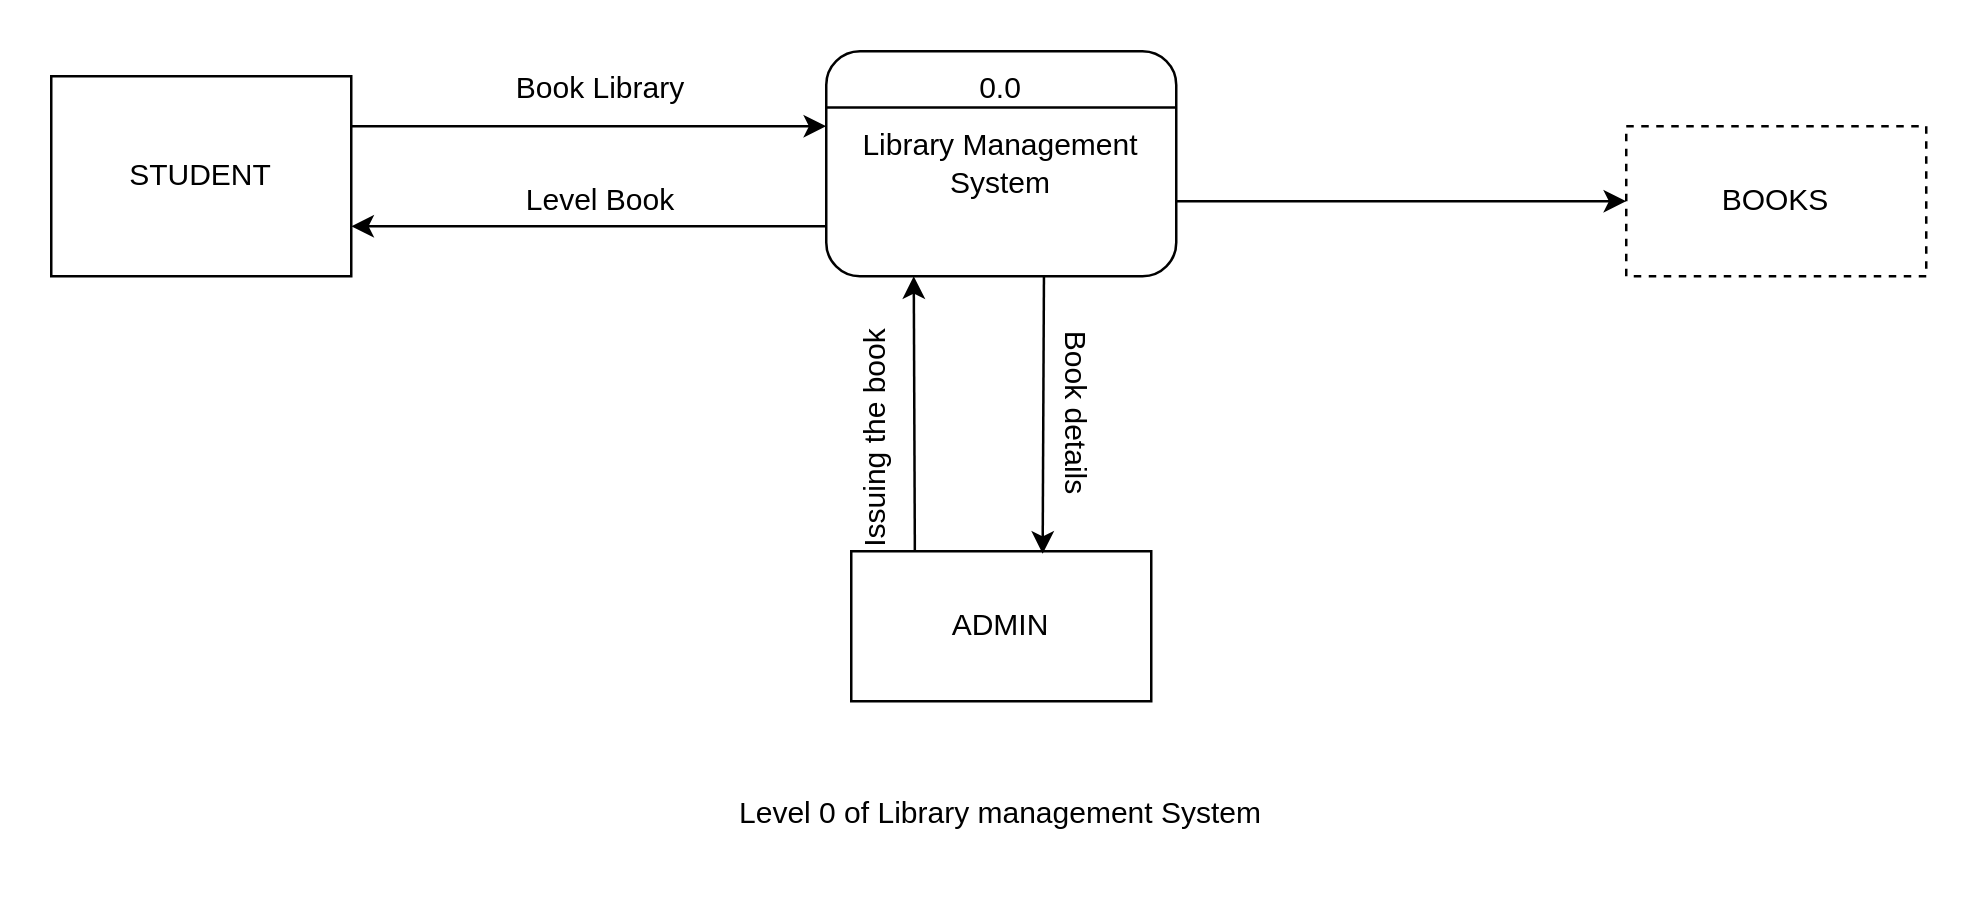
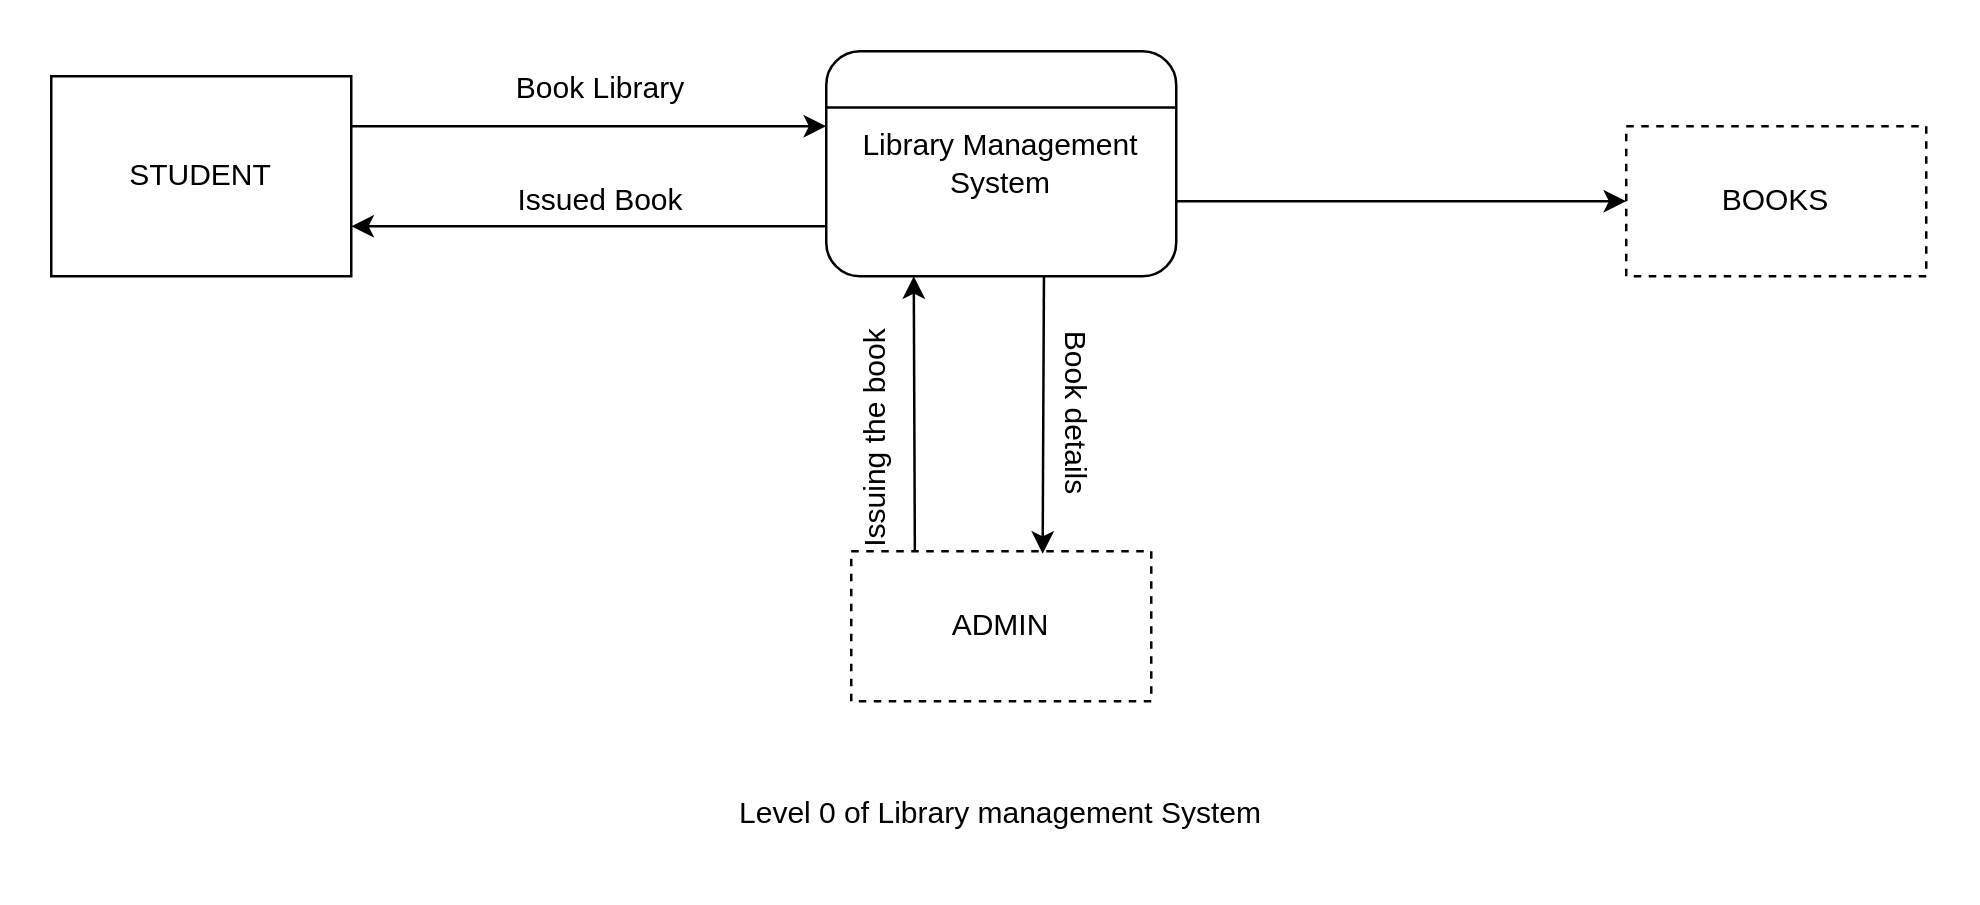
(1001, 89) -> none
(601, 201) -> (601, 201)
(1001, 626) -> (1001, 626)
